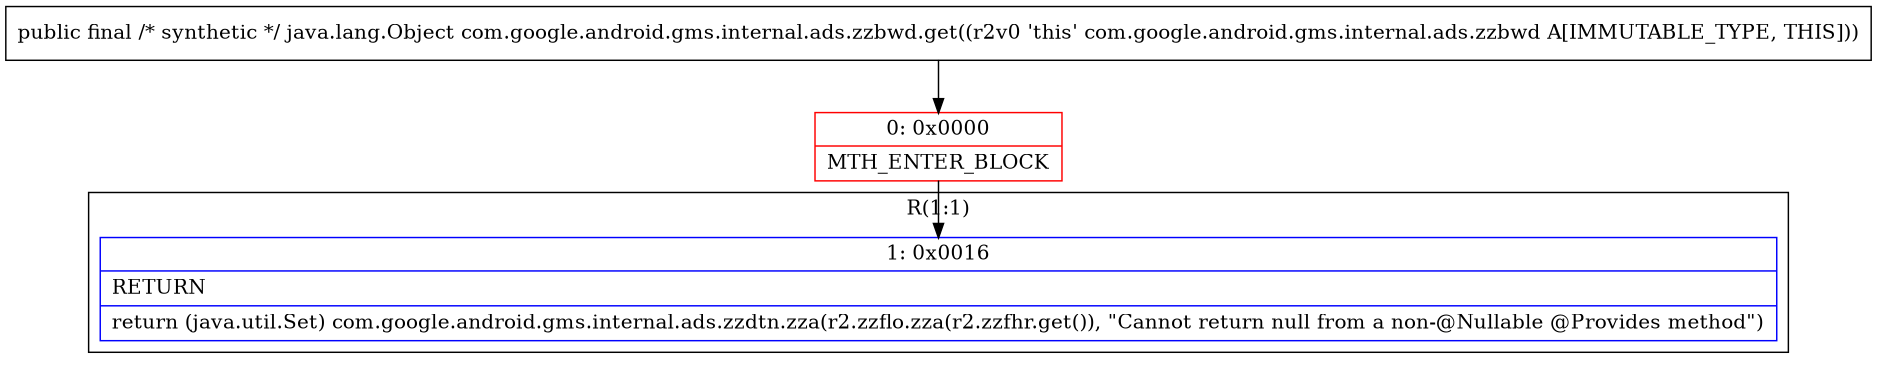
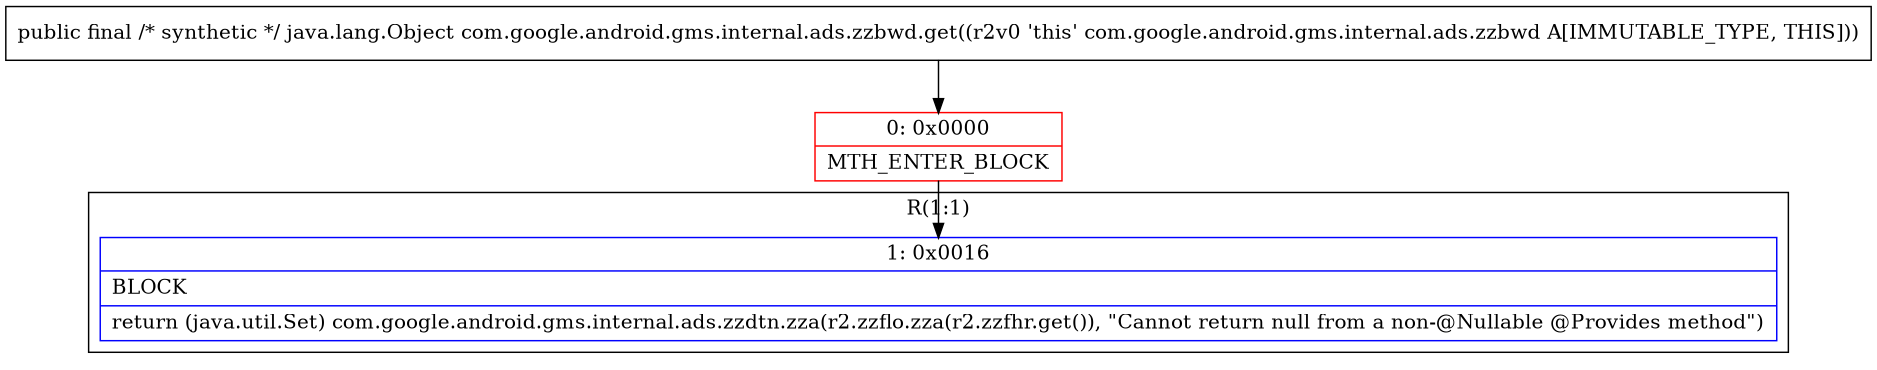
(159, 288) -> (150, 288)
